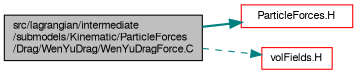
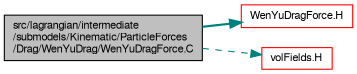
(297, 16) -> (297, 16)
